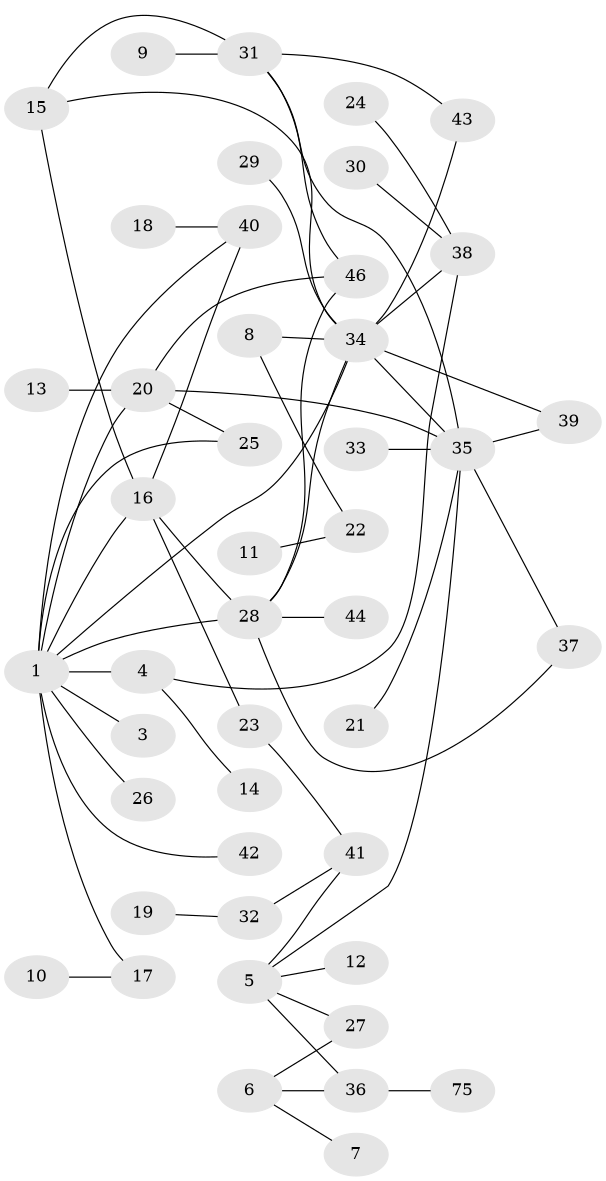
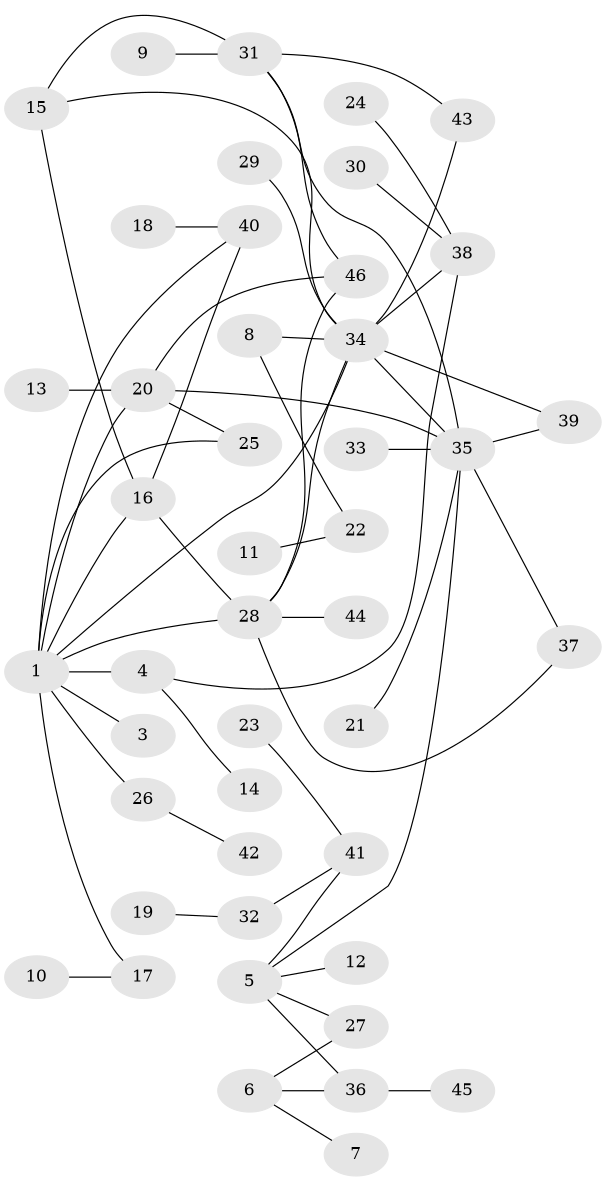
(196, 613) -> none
(94, 816) -> (197, 827)
(463, 1091) -> (463, 1091)
